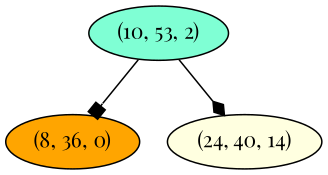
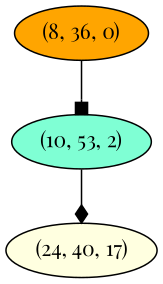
(121, 82) -> (82, 80)
(245, 142) -> (82, 250)
